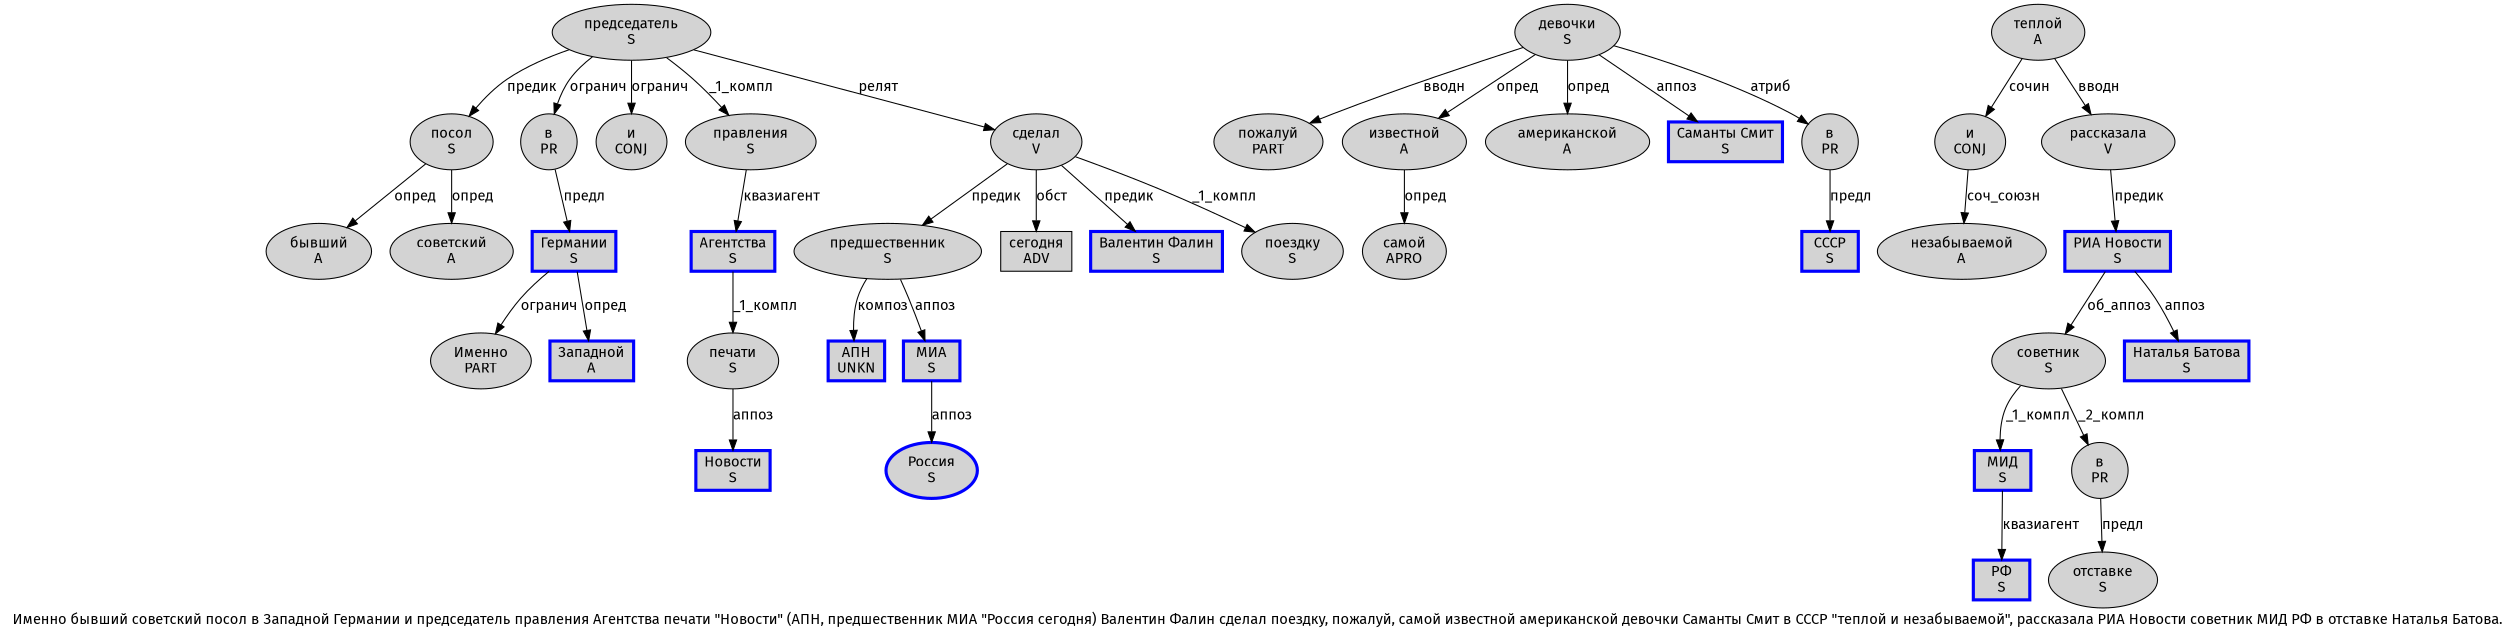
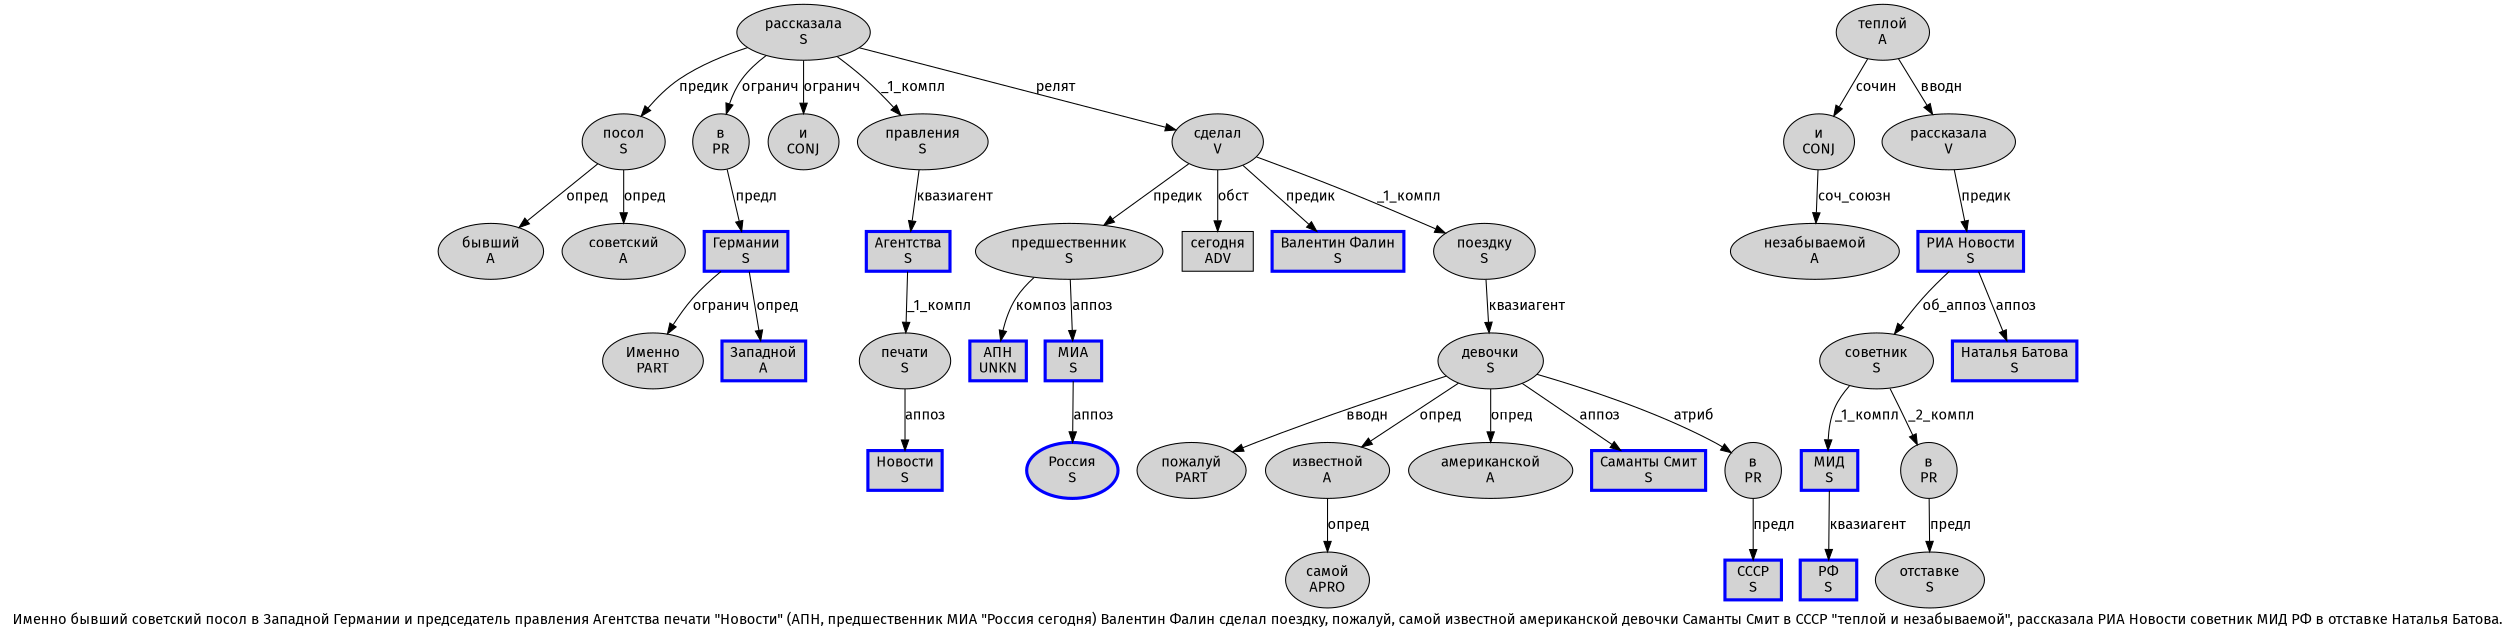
(632, 32) -> (804, 32)
none -> (1487, 301)
